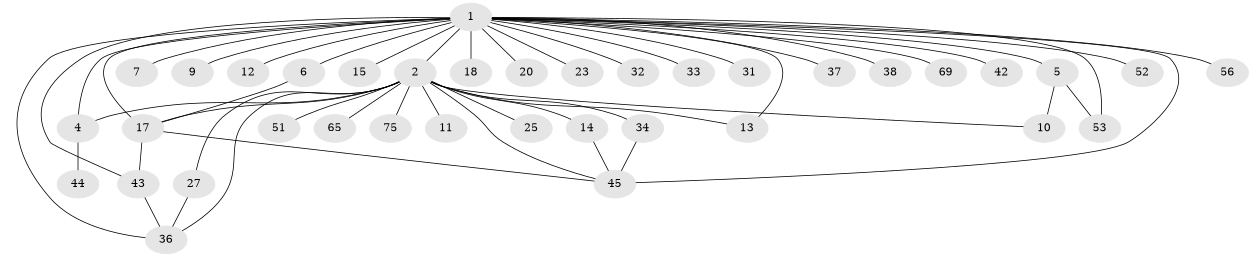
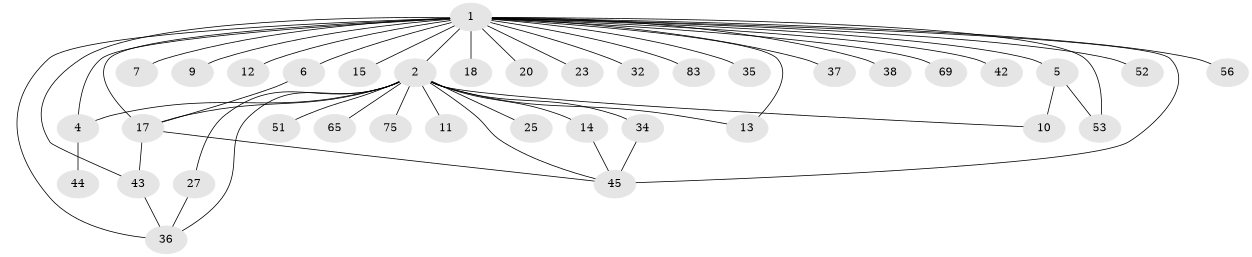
(694, 73) -> (694, 73)
(750, 73) -> (750, 73)
